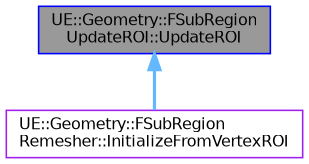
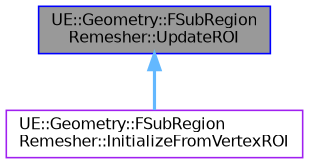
(154, 30) -> (154, 30)
